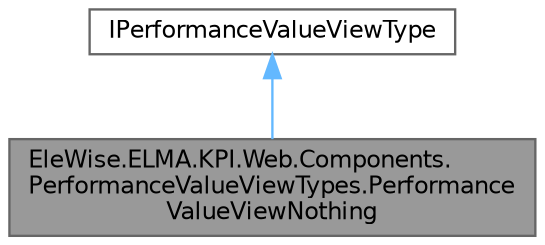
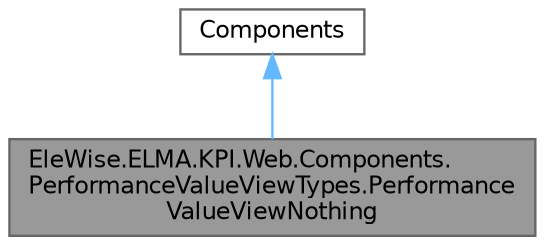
(272, 32) -> (272, 32)
